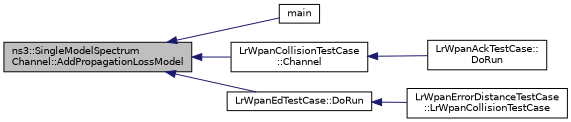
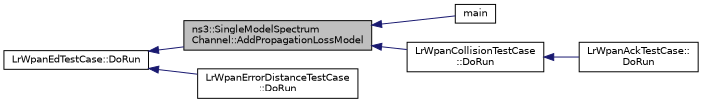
(299, 57) -> (475, 57)
(216, 83) -> (171, 48)
(487, 103) -> (278, 84)
